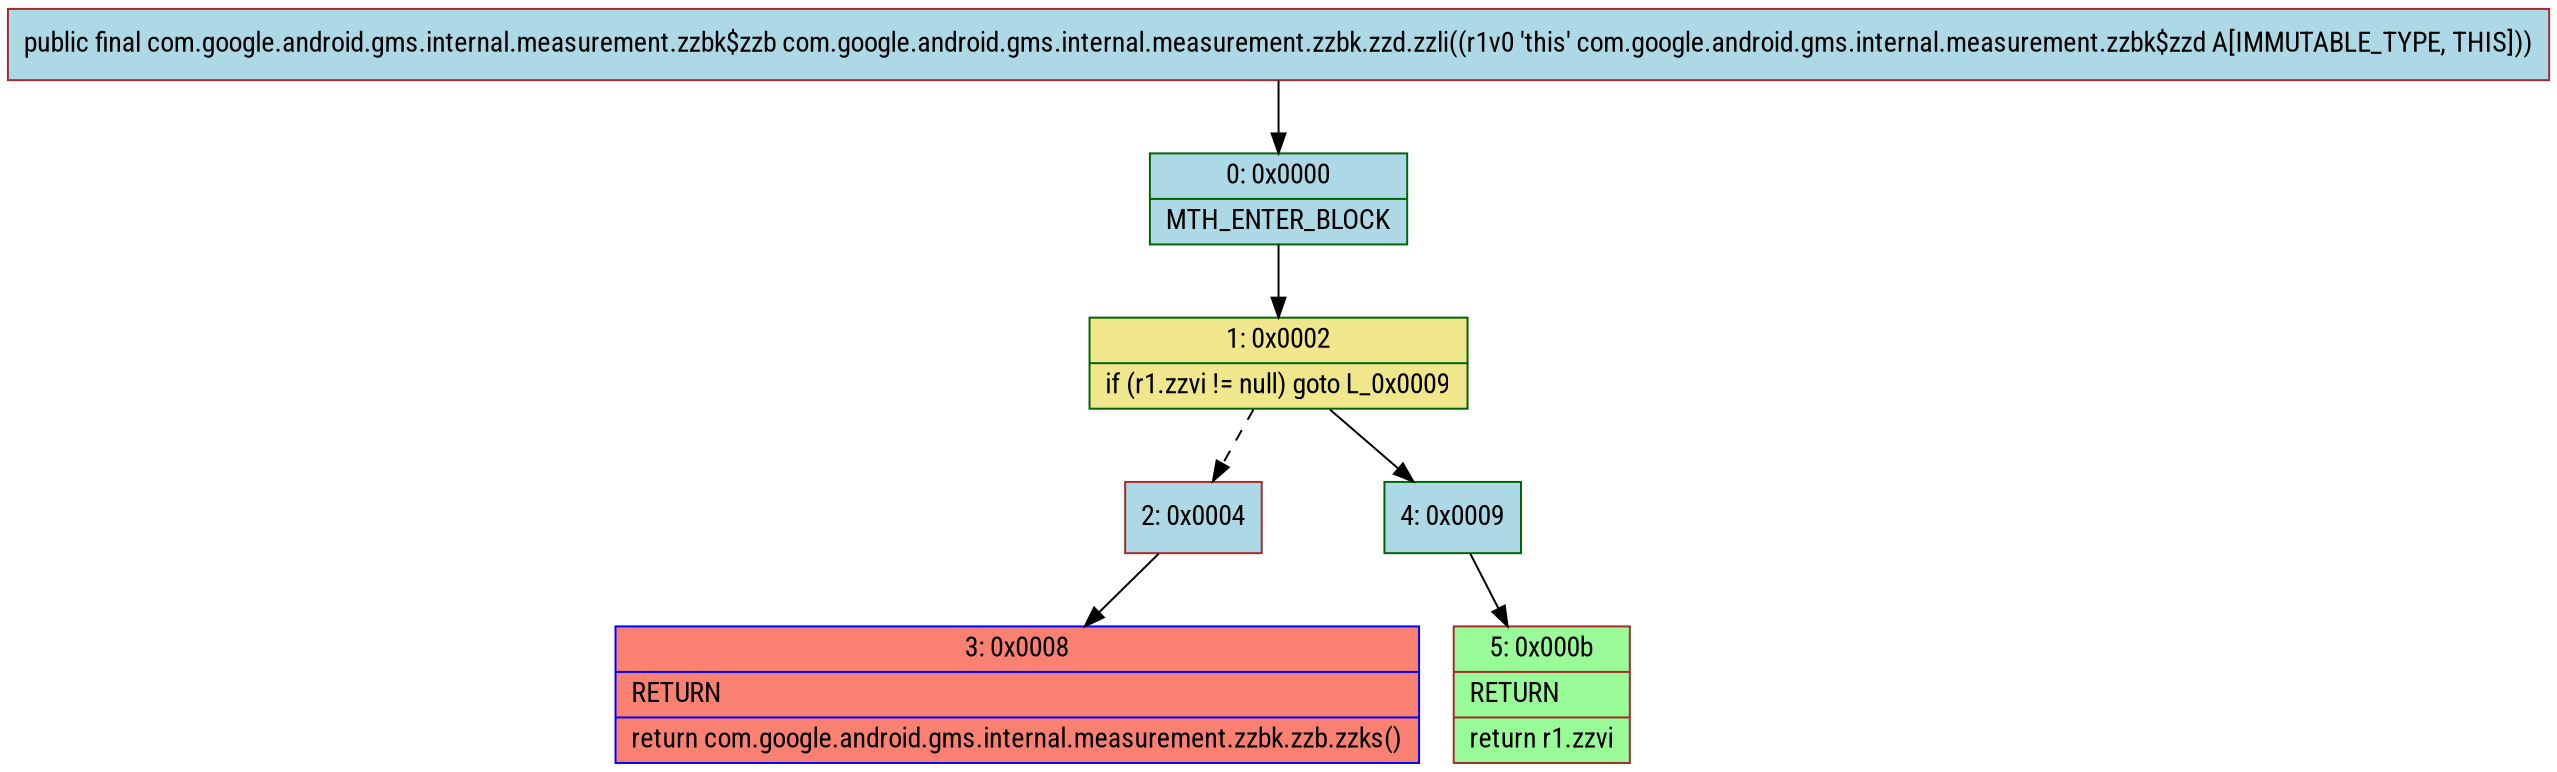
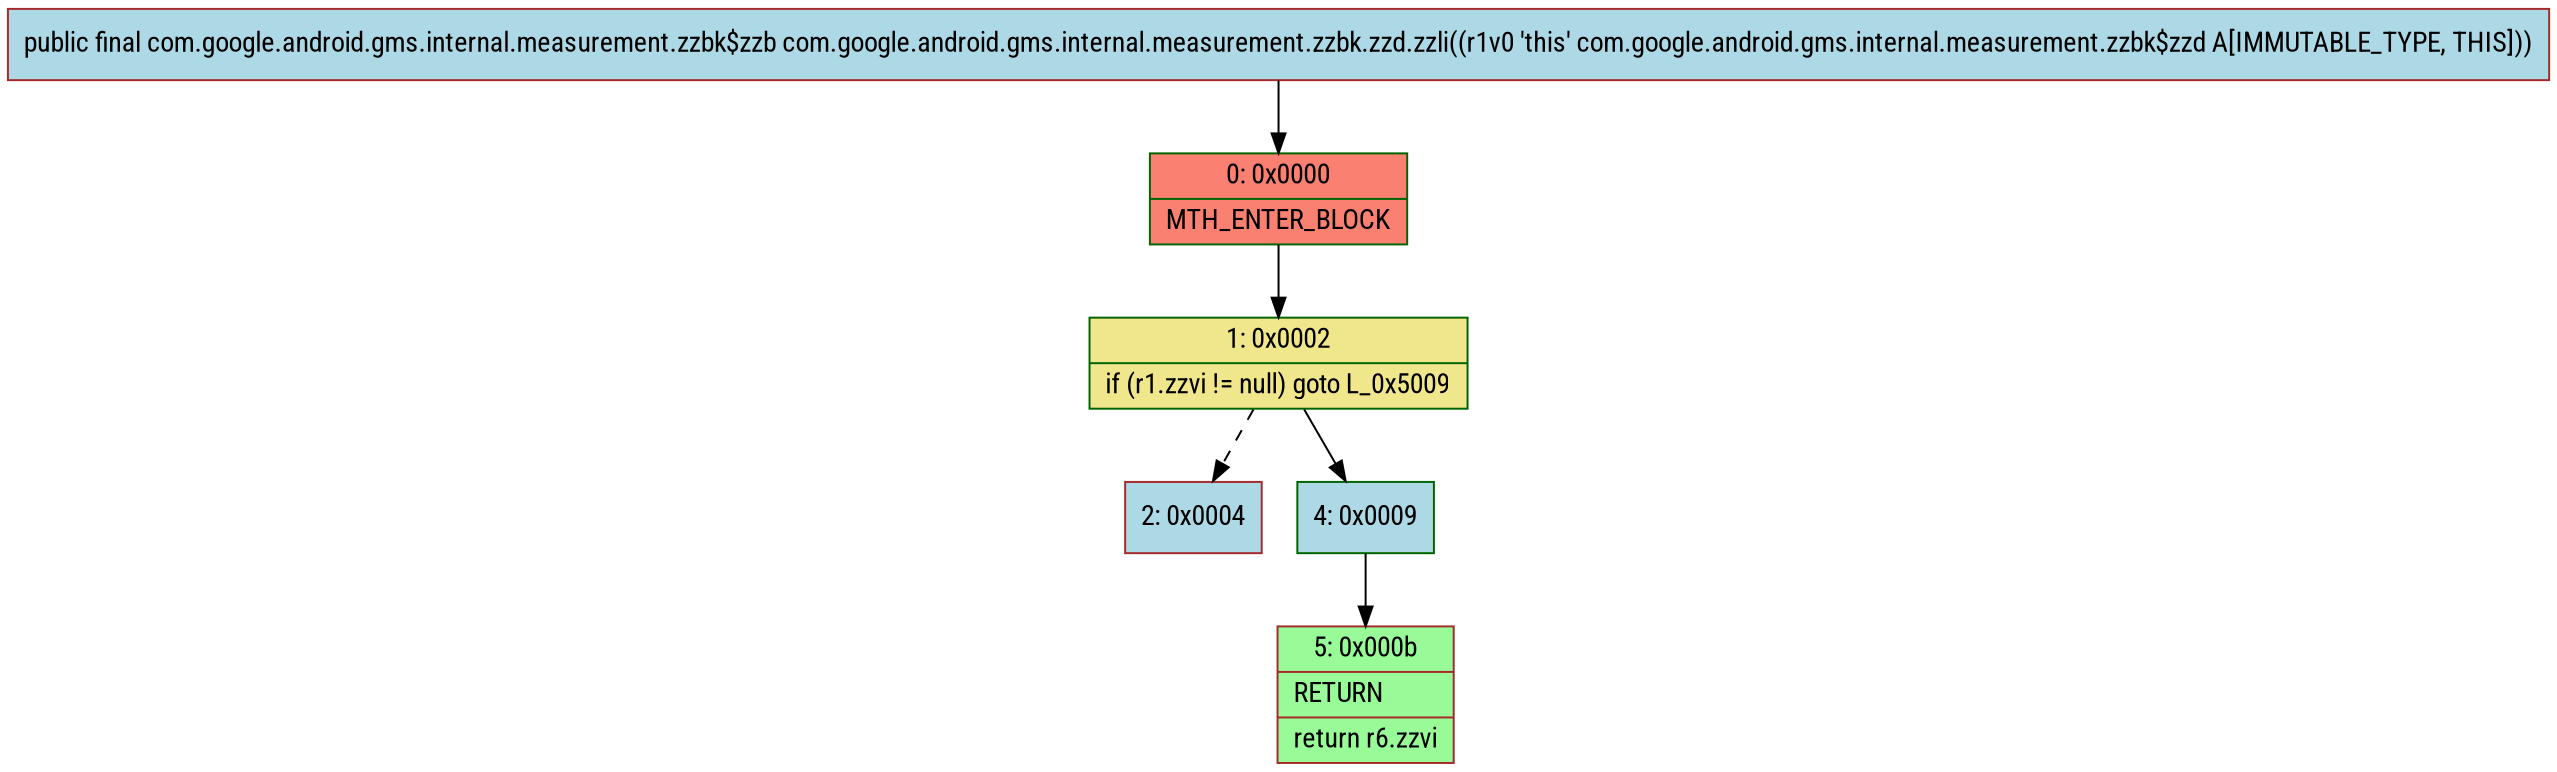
(1279, 199) -> (1279, 199)
(1279, 385) -> (1279, 385)
(1017, 695) -> none
(1542, 739) -> (1366, 739)
